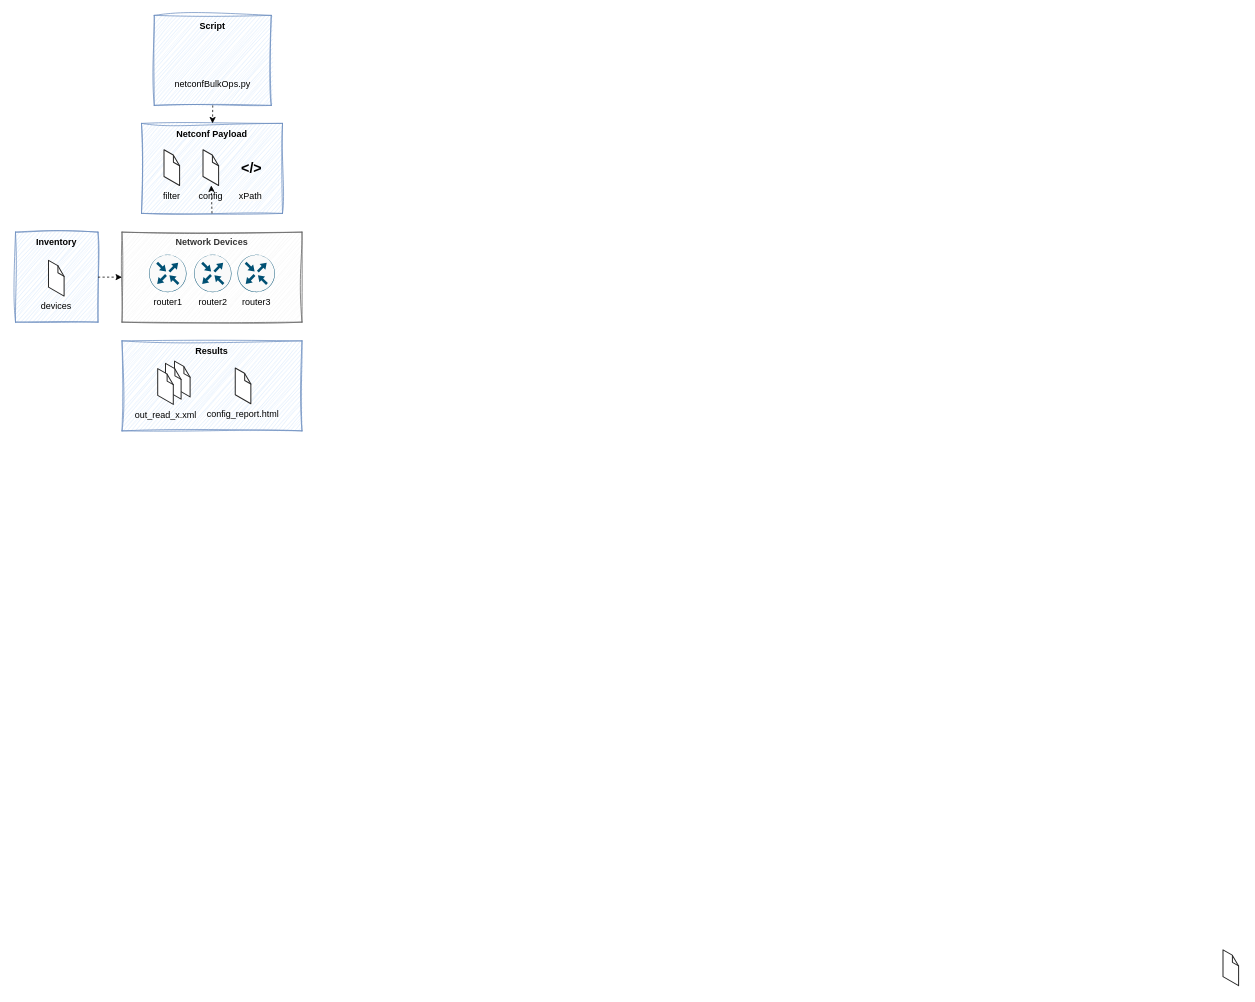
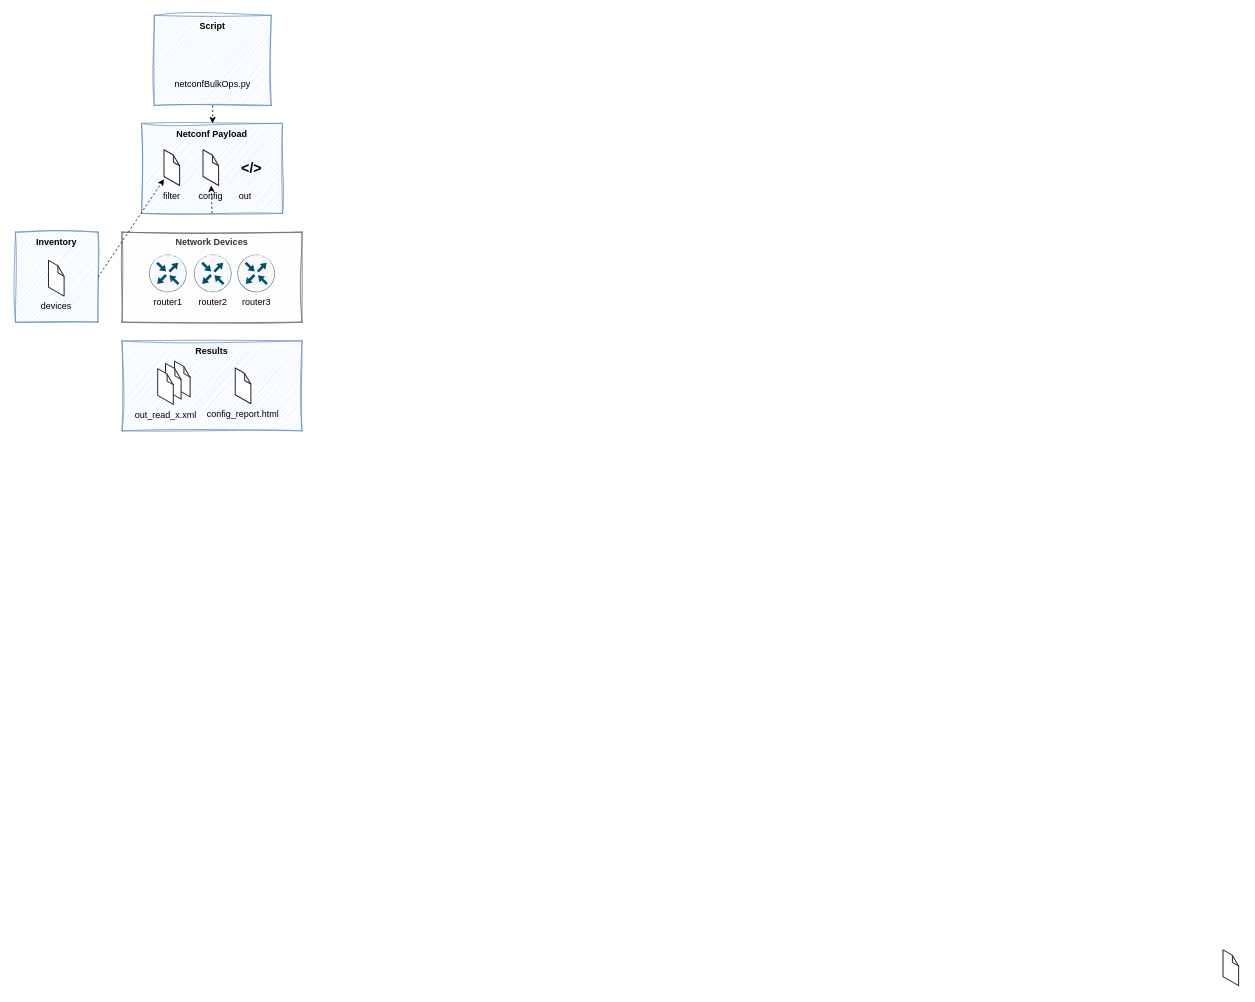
(251, 196) -> (246, 196)
(115, 277) -> (109, 261)
